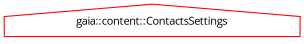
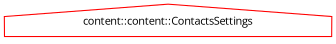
(152, 22) -> (168, 22)
